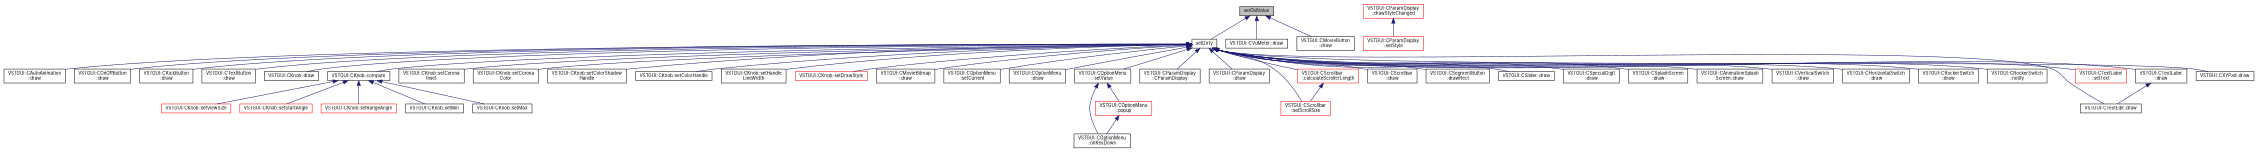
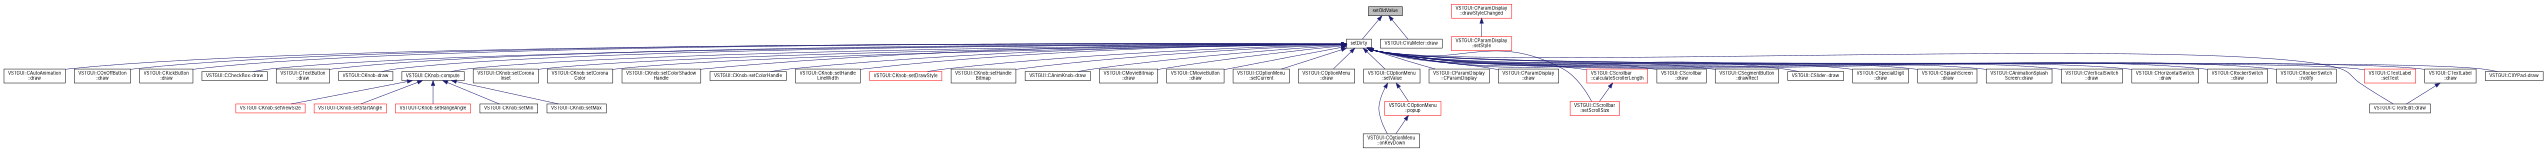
(1291, 27) -> (1283, 58)
none -> (235, 76)
none -> (984, 76)
none -> (1058, 76)
